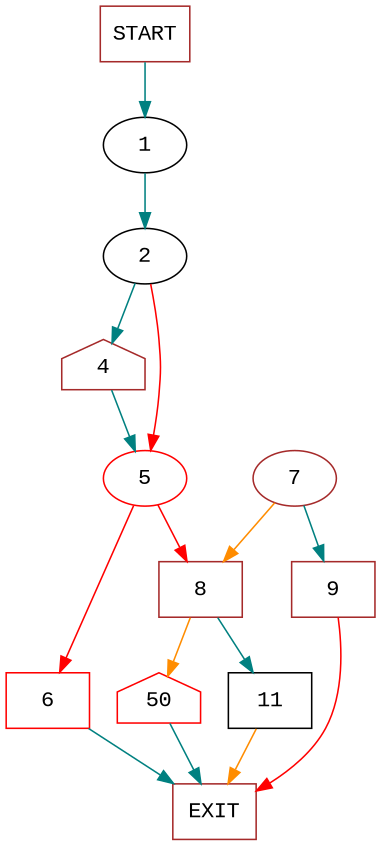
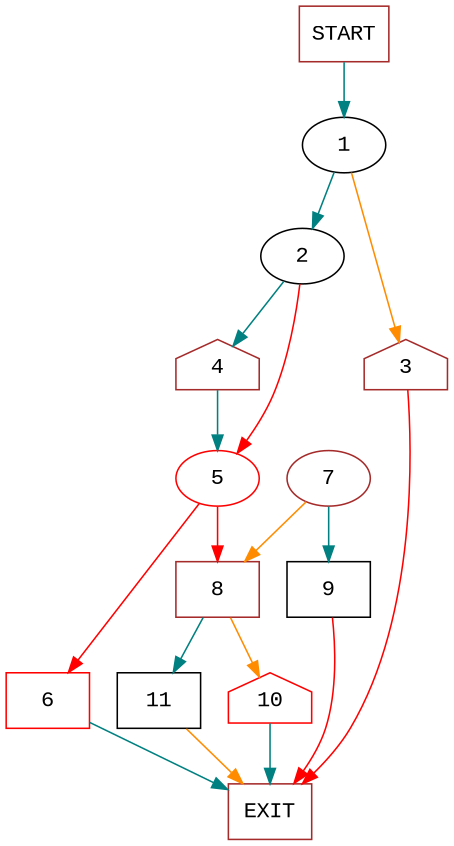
none -> (406, 367)
(333, 589) -> (329, 589)
(159, 701) -> (270, 701)
